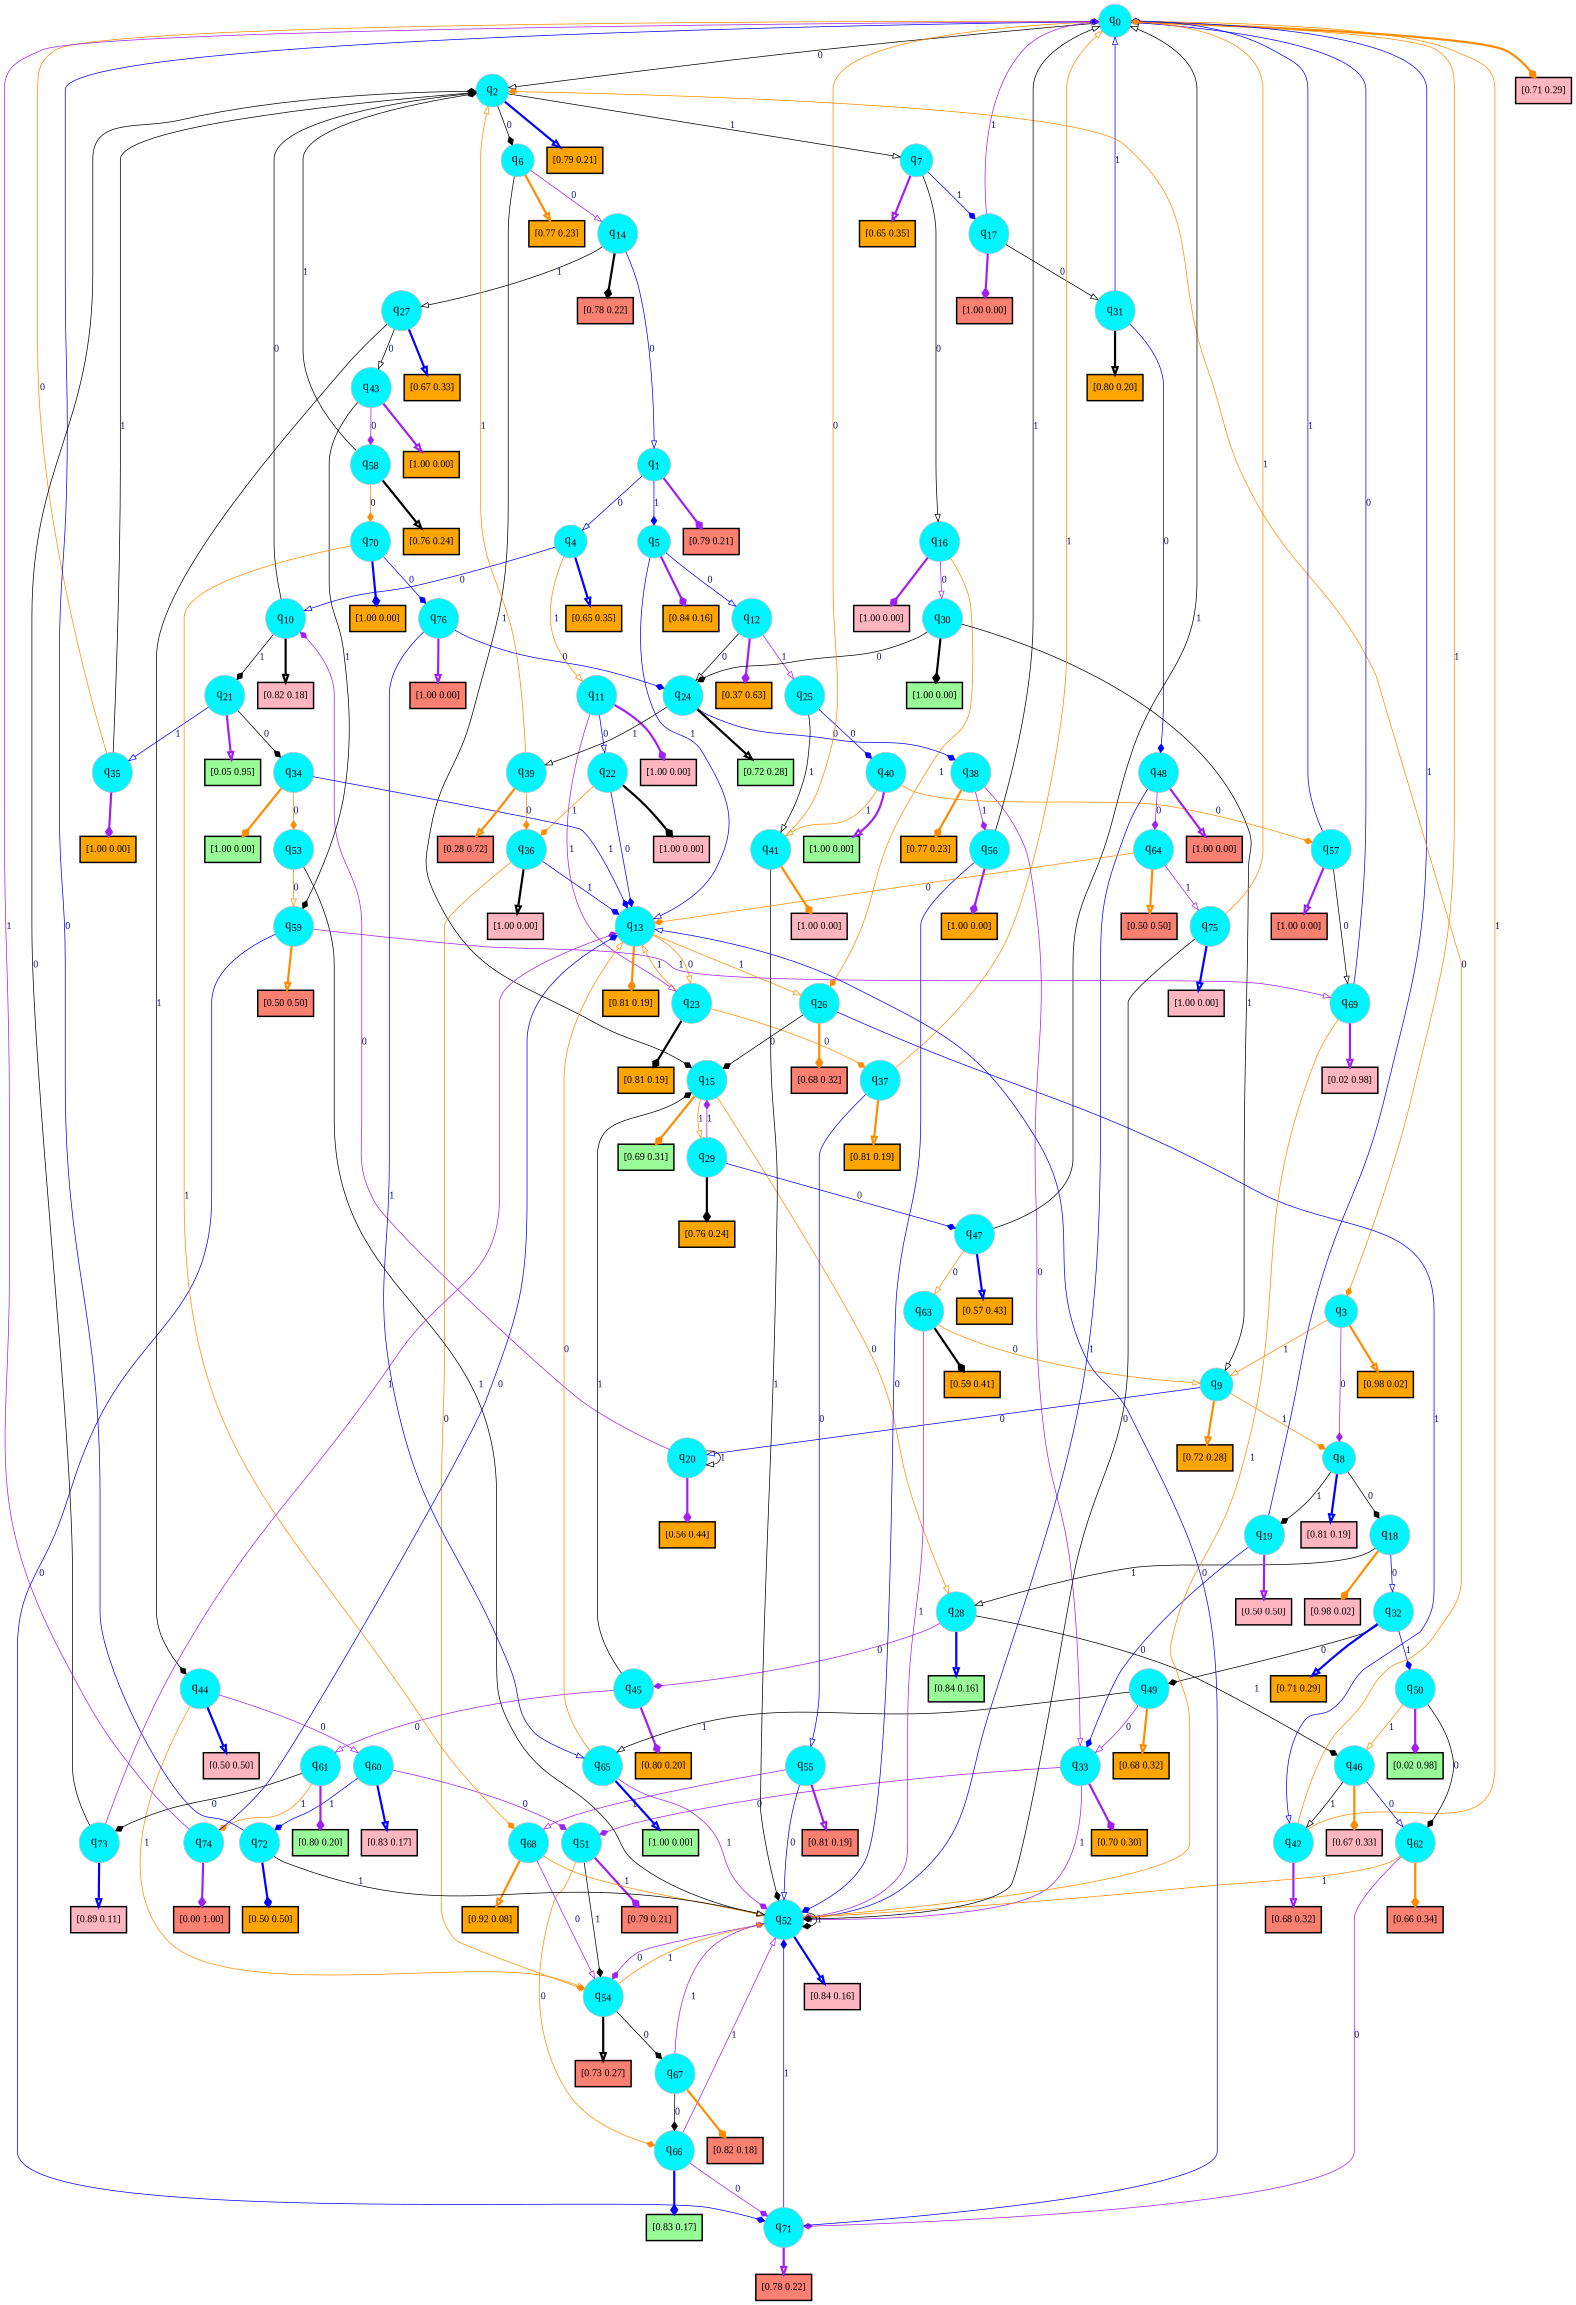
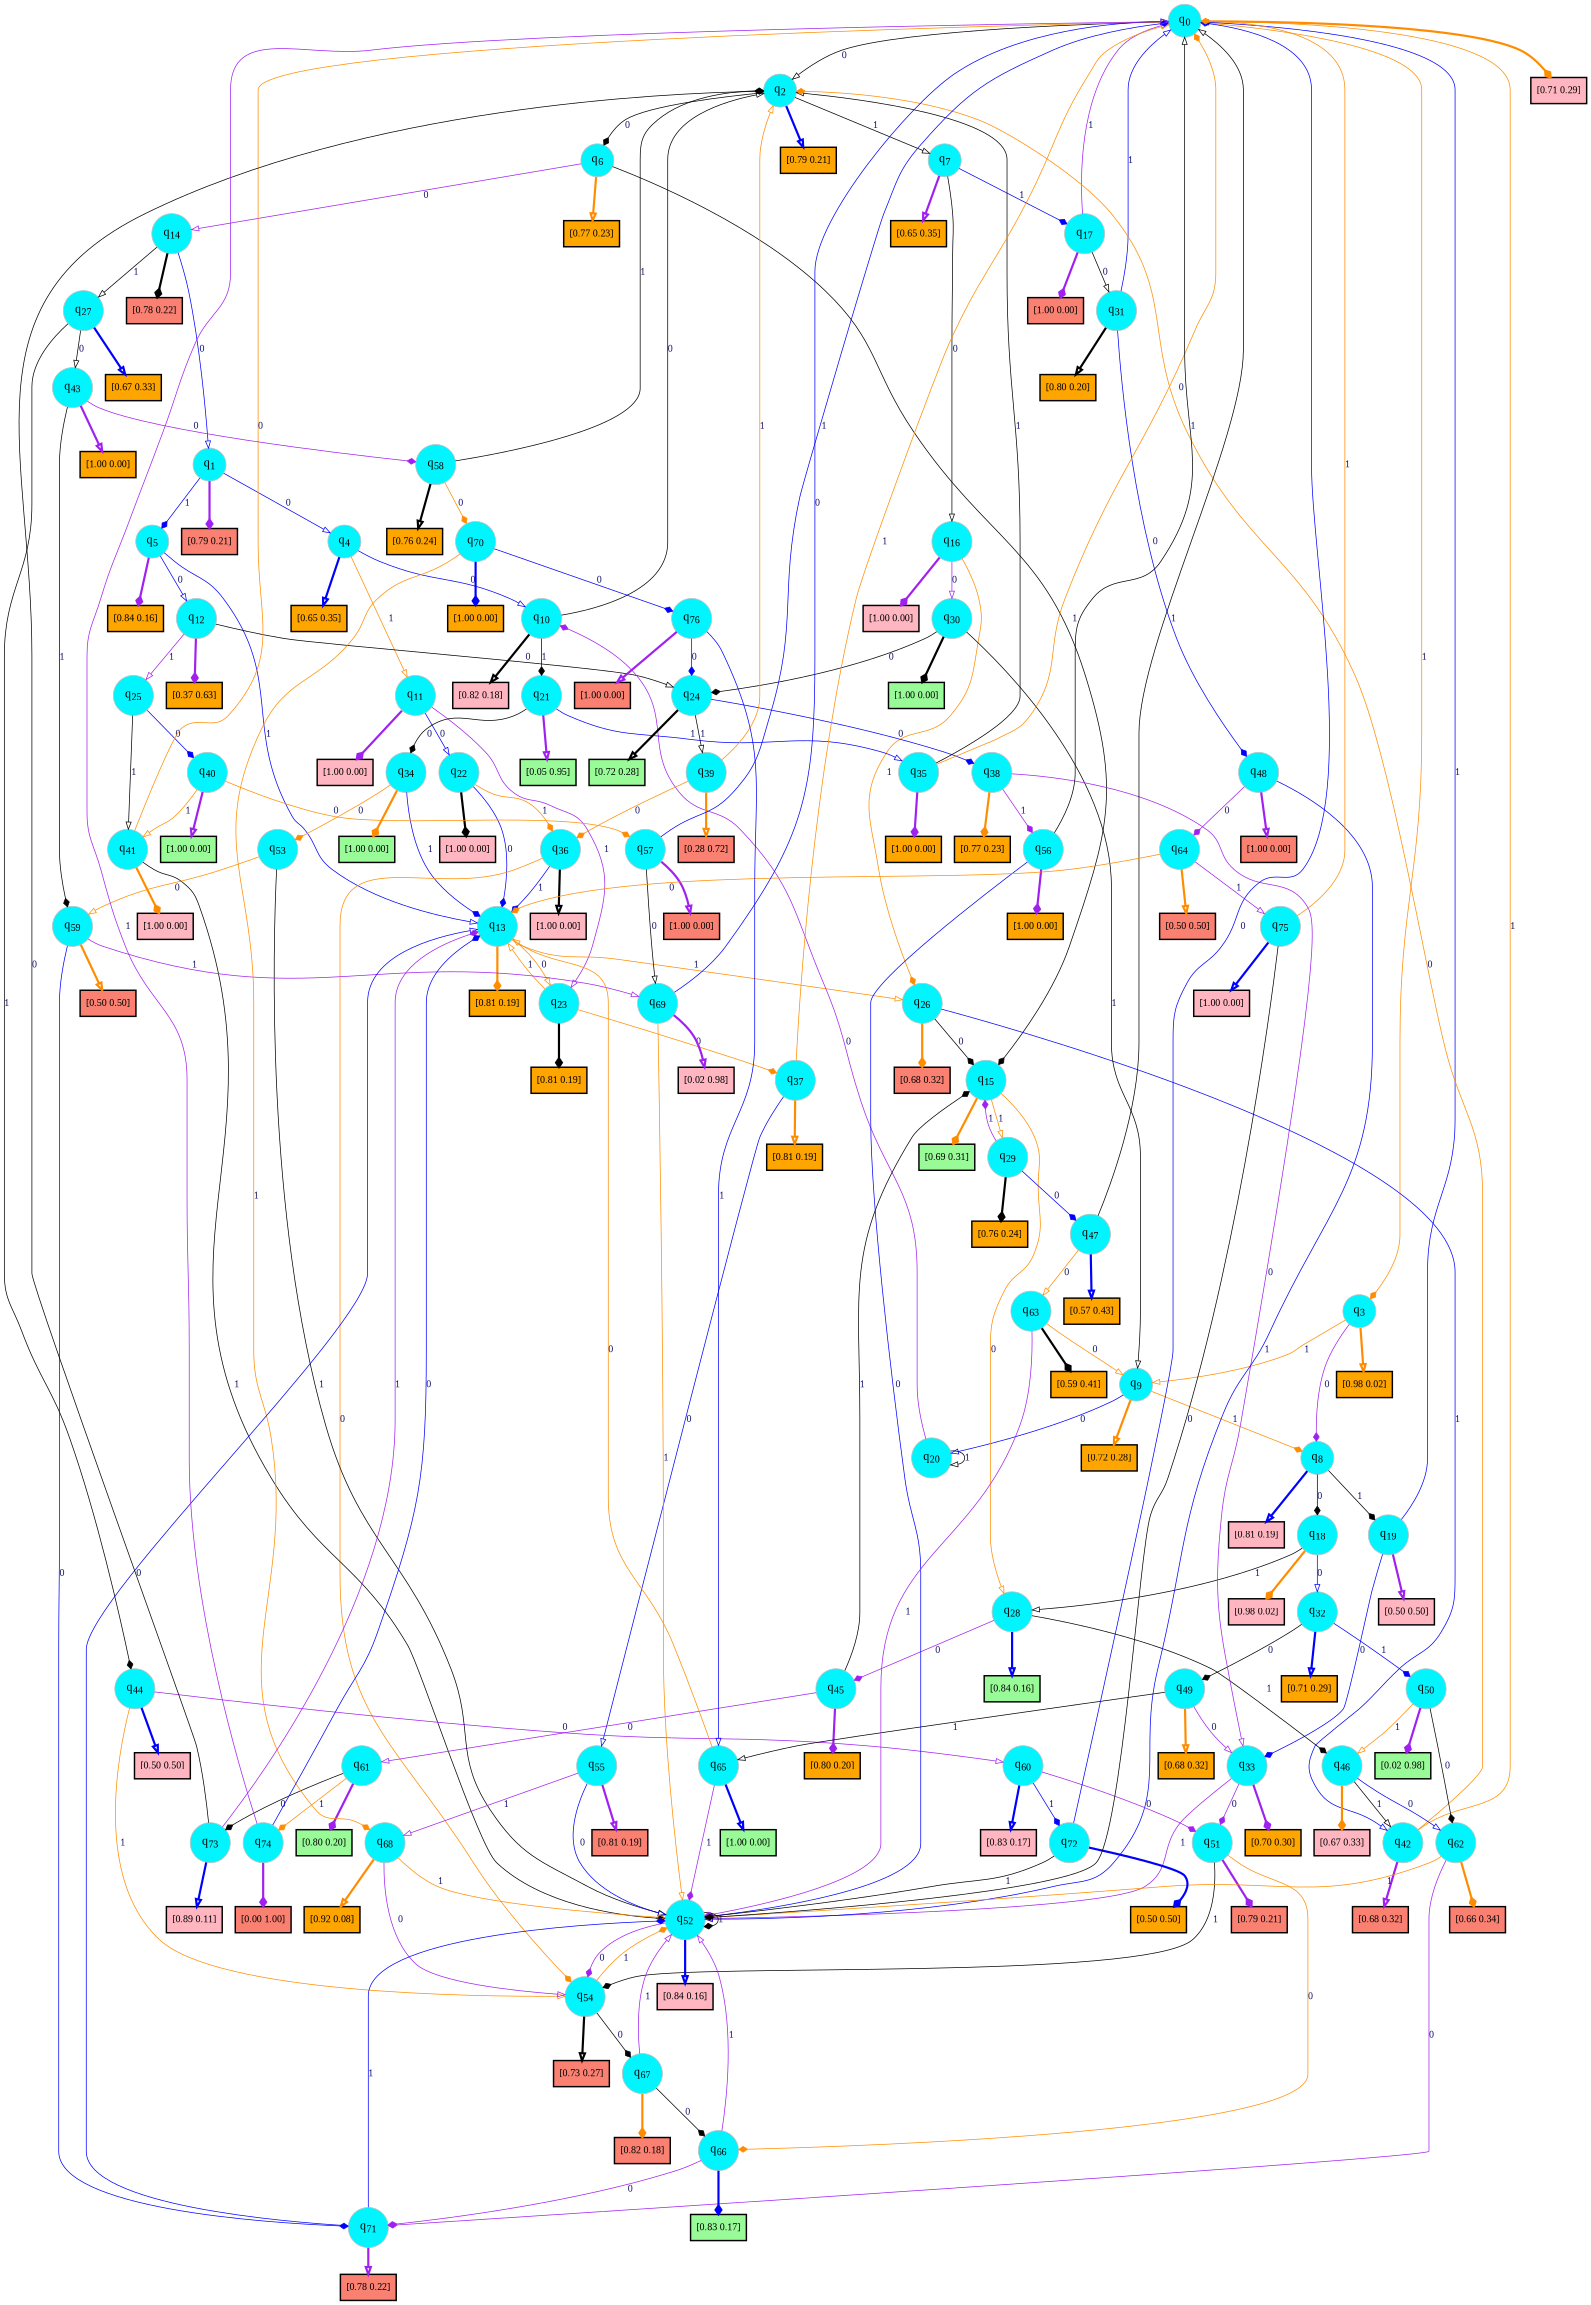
(687, 1535) -> none
